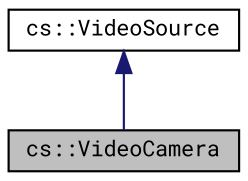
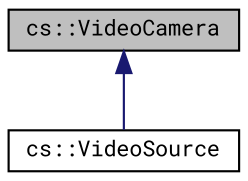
(124, 102) -> (124, 102)
